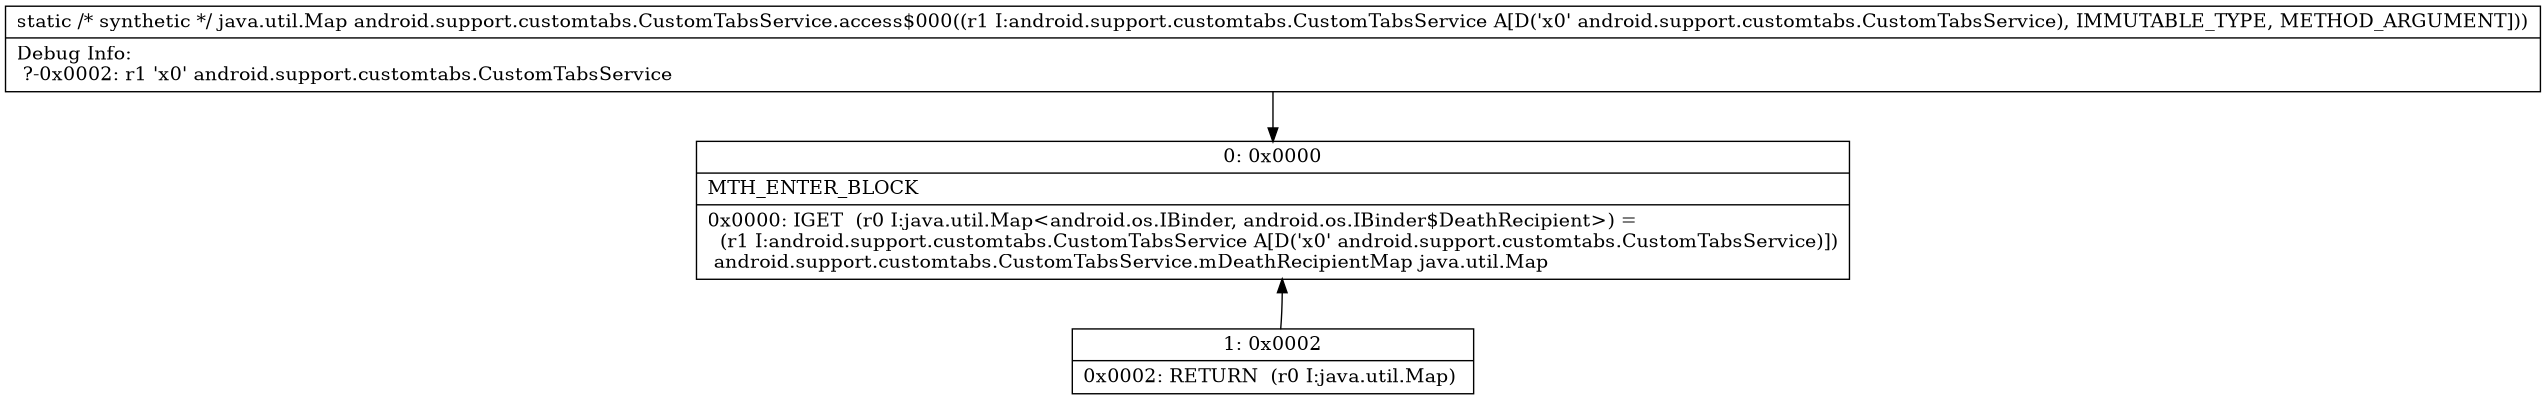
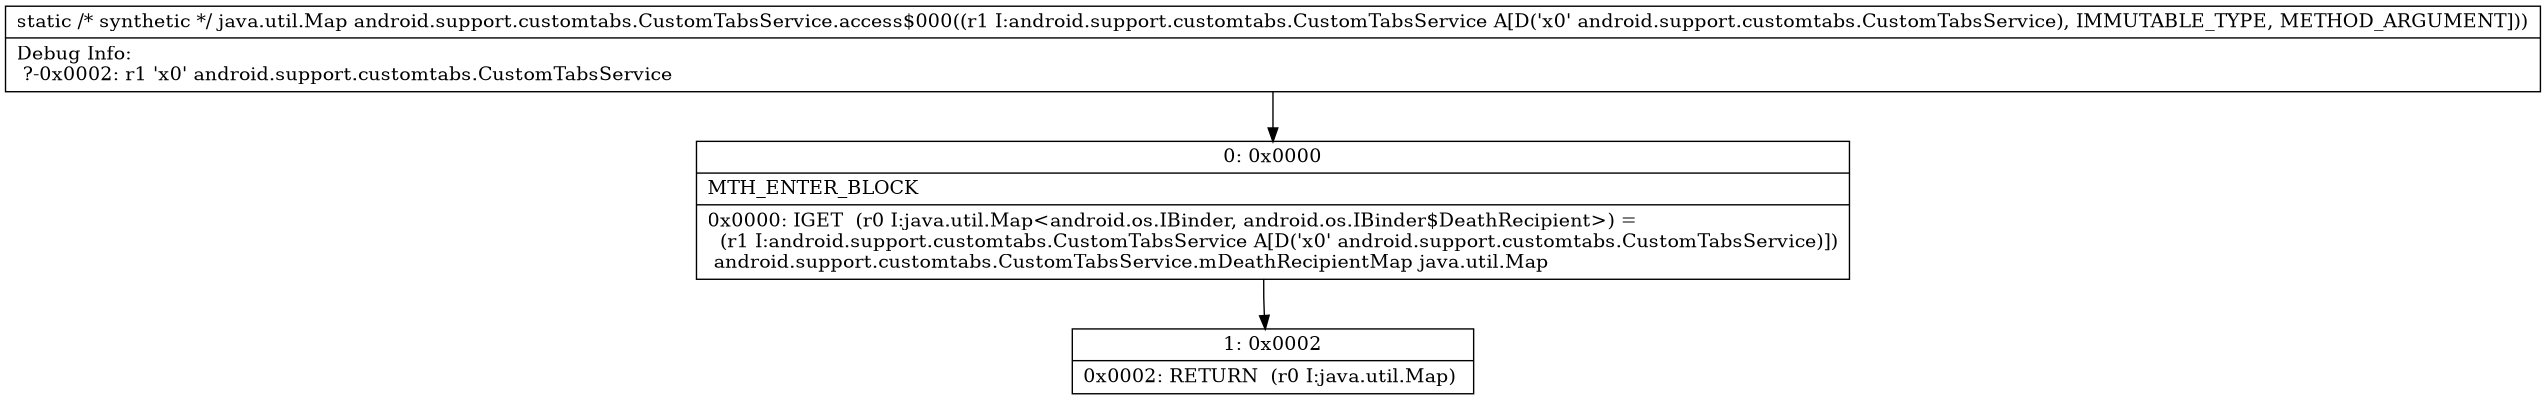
(1282, 311) -> (1264, 297)
